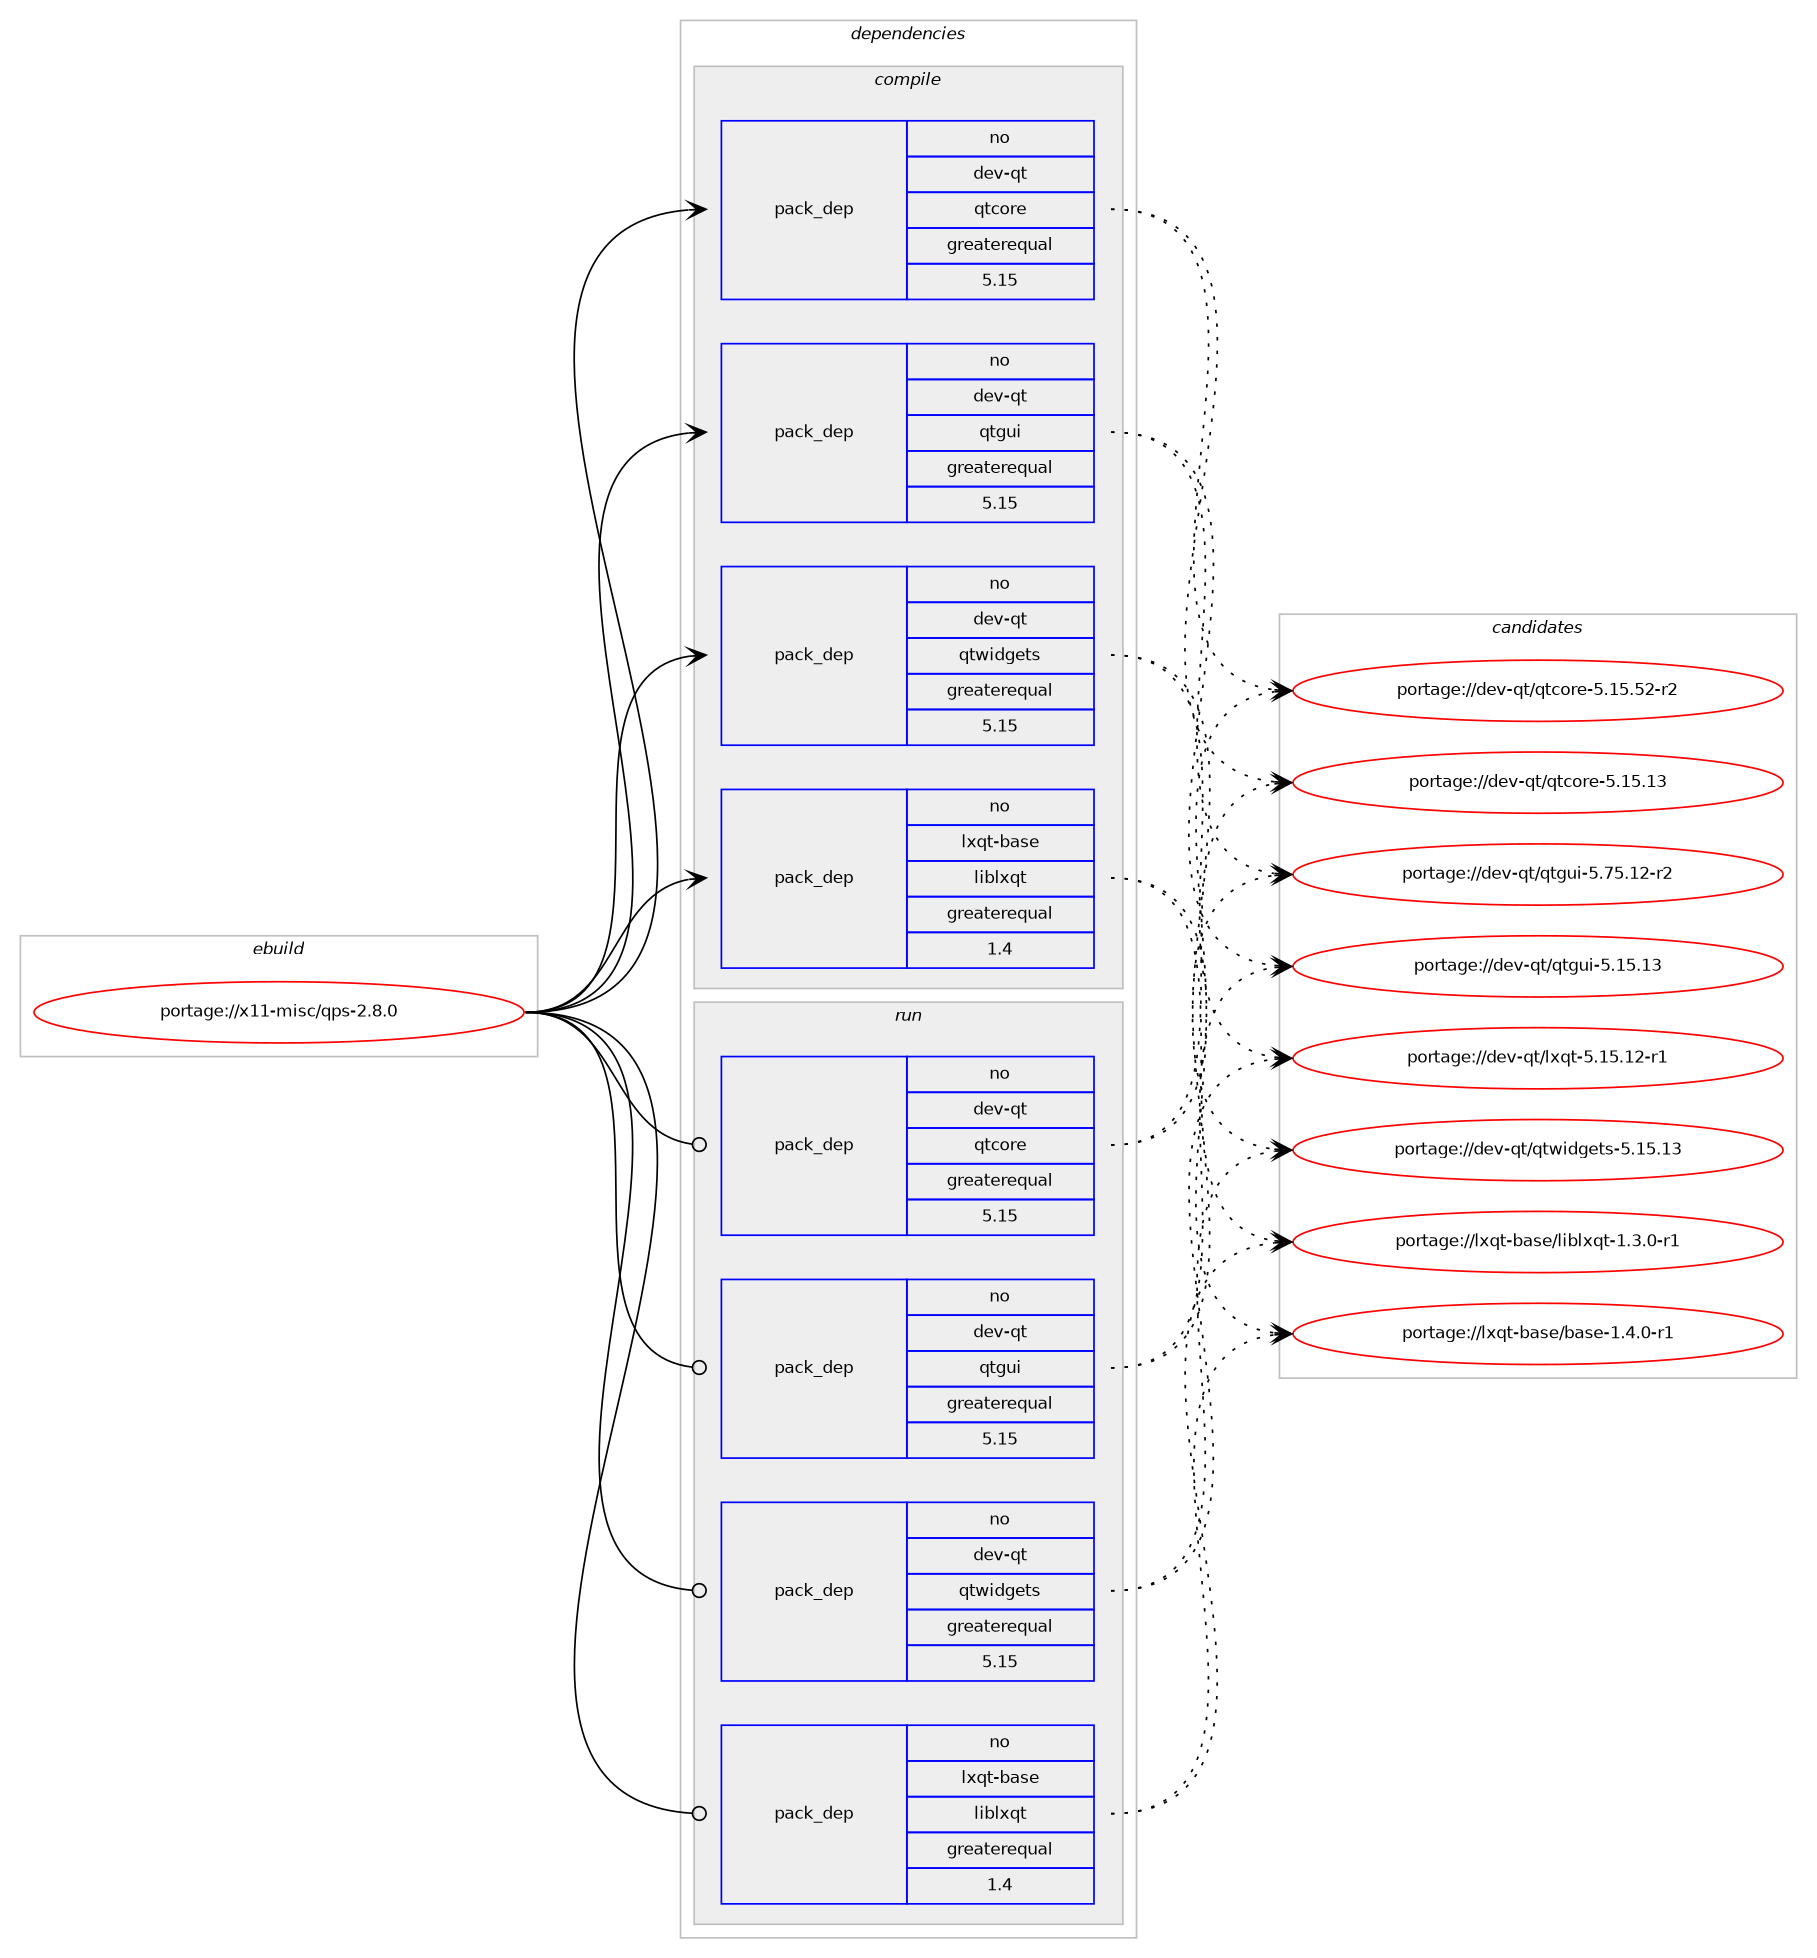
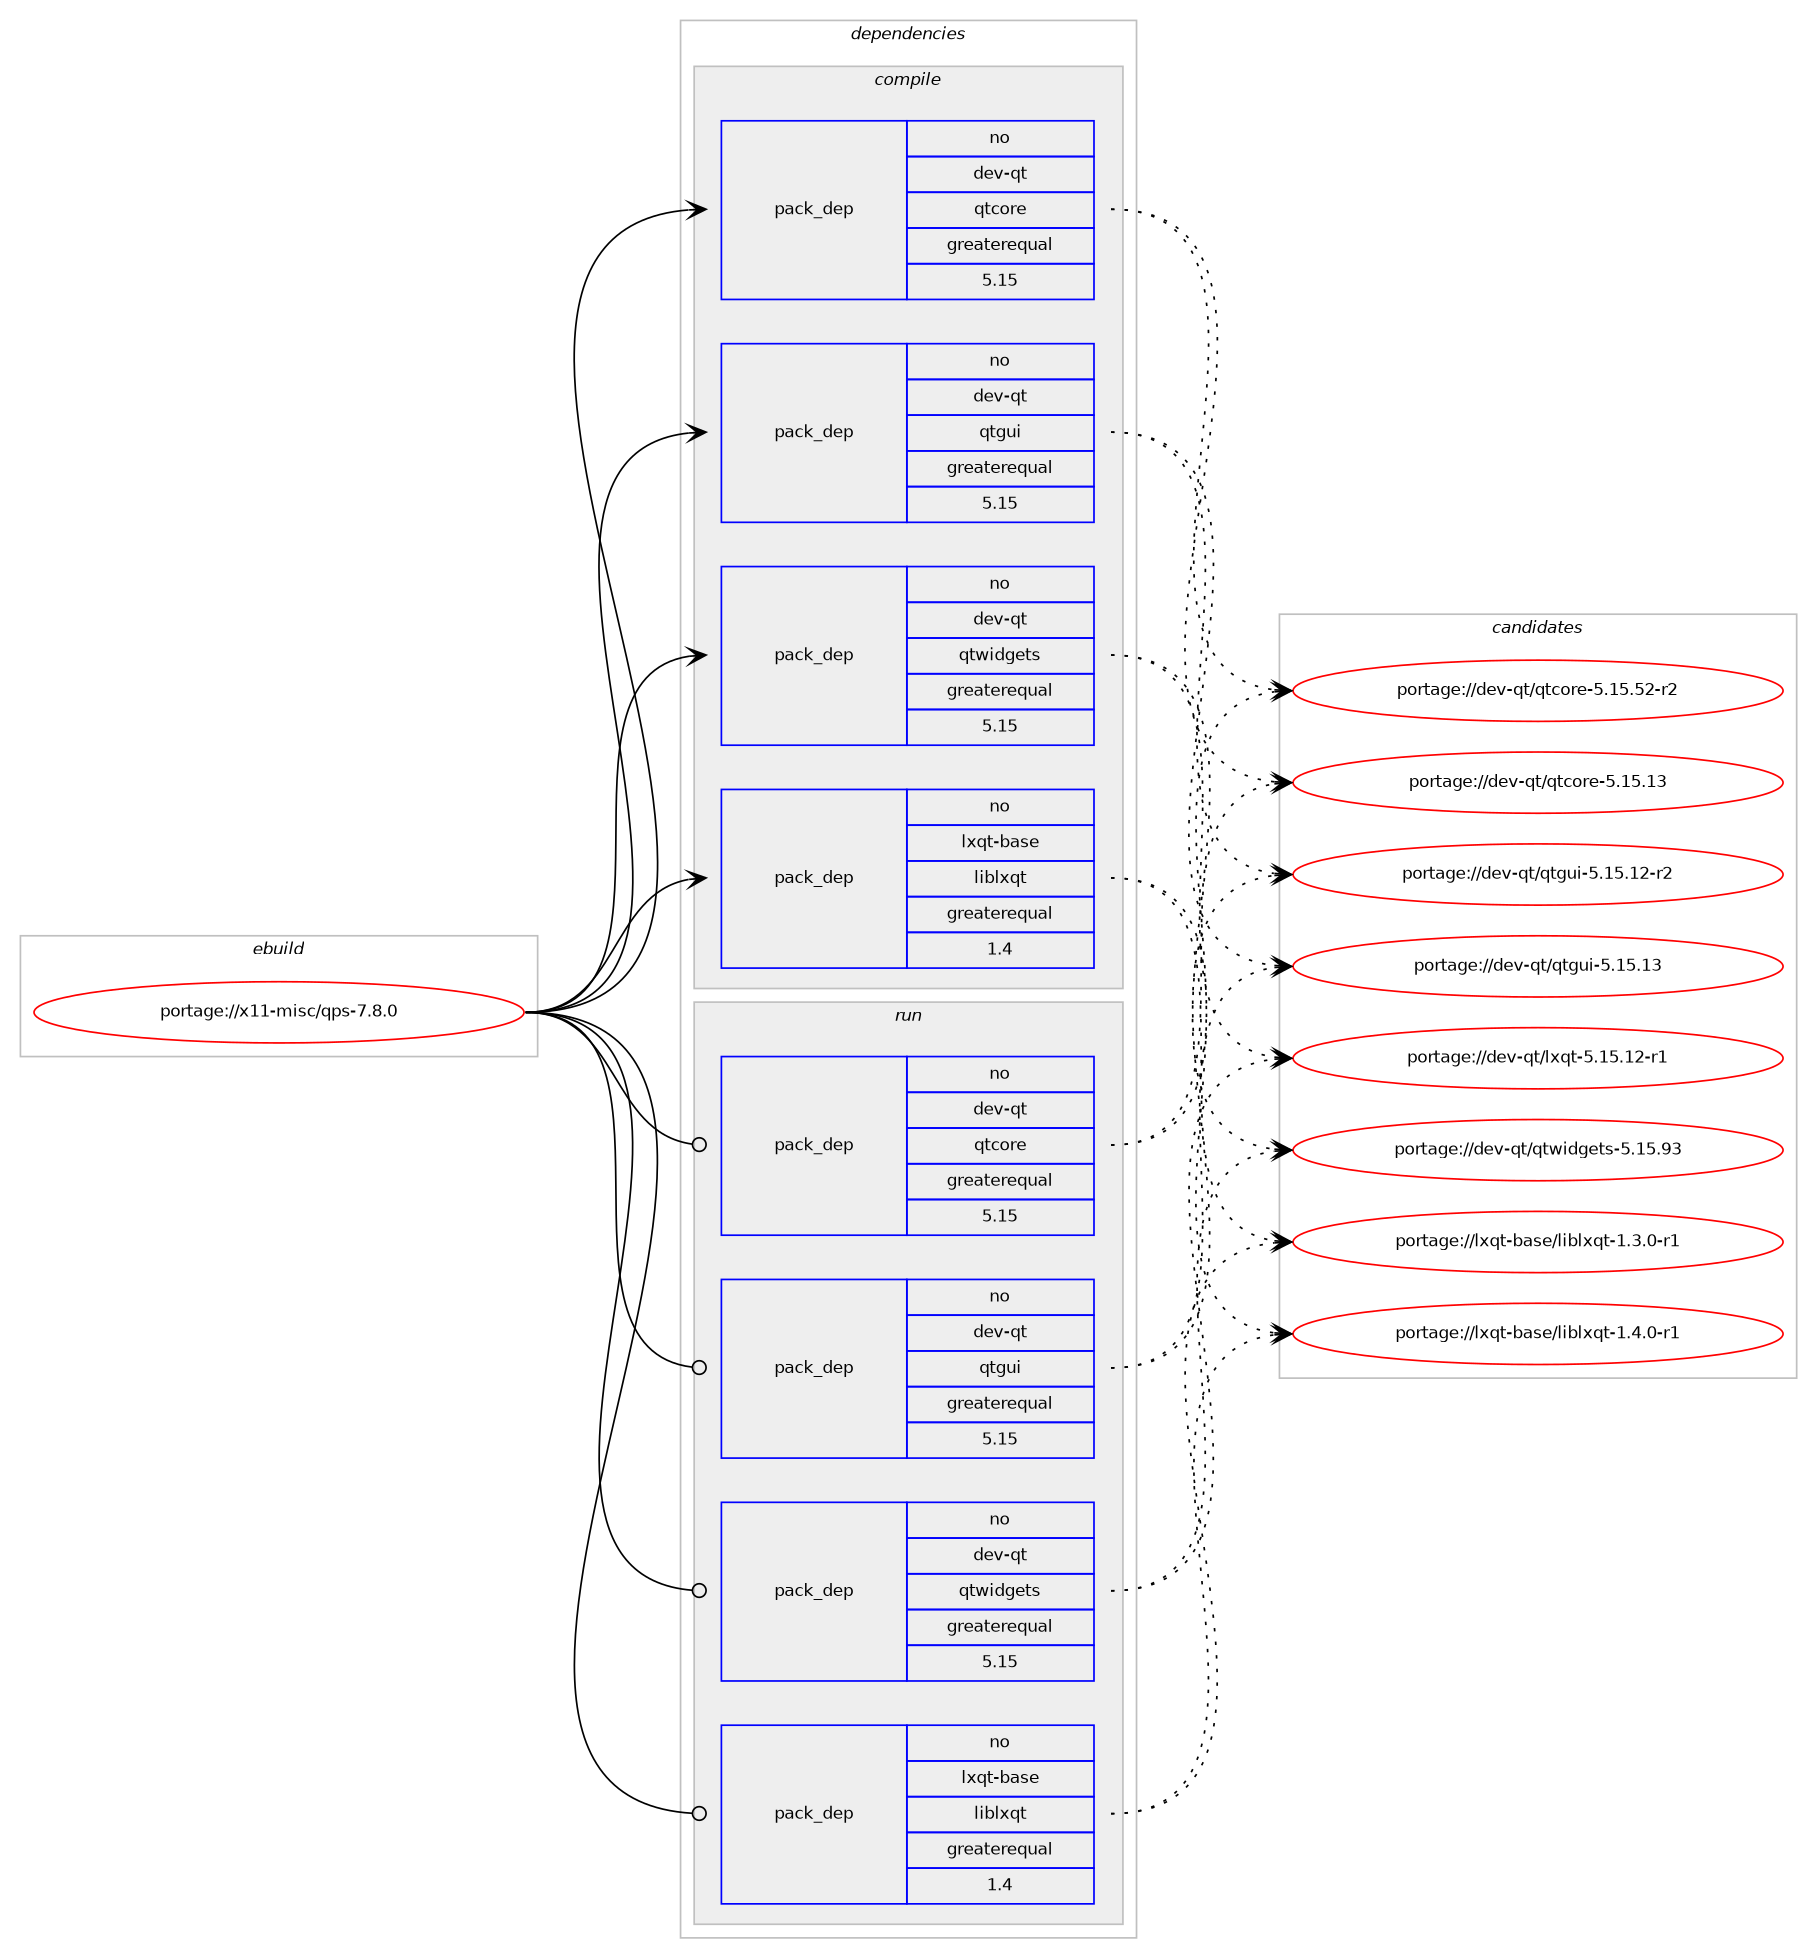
(1538, 875) -> (1538, 875)
(279, 1012) -> (279, 1012)
(1538, 1150) -> (1538, 1150)
(1538, 1334) -> (1538, 1334)
